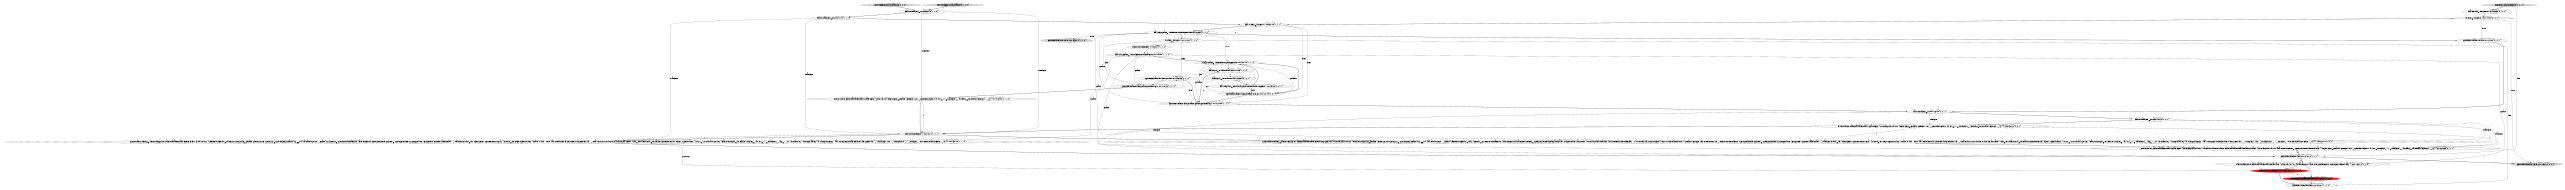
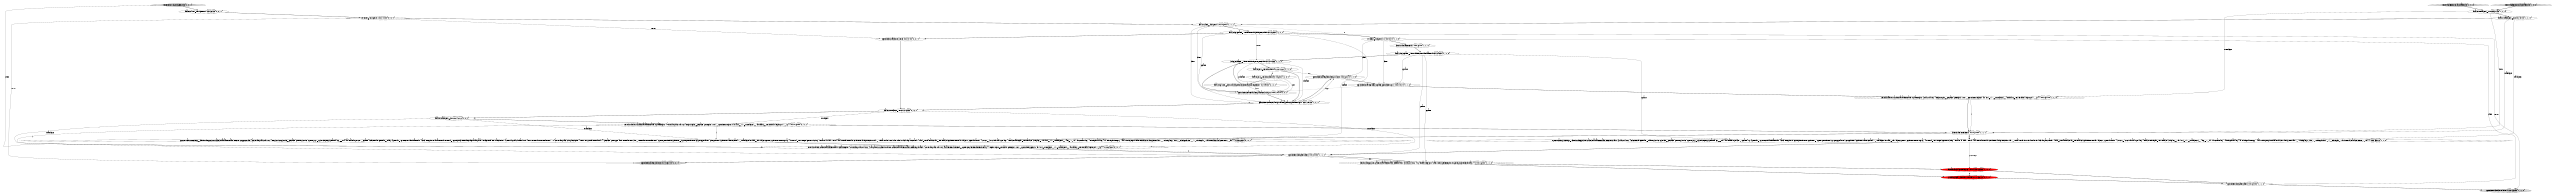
(1042, 71) -> (2501, 69)
none -> (2375, 187)
